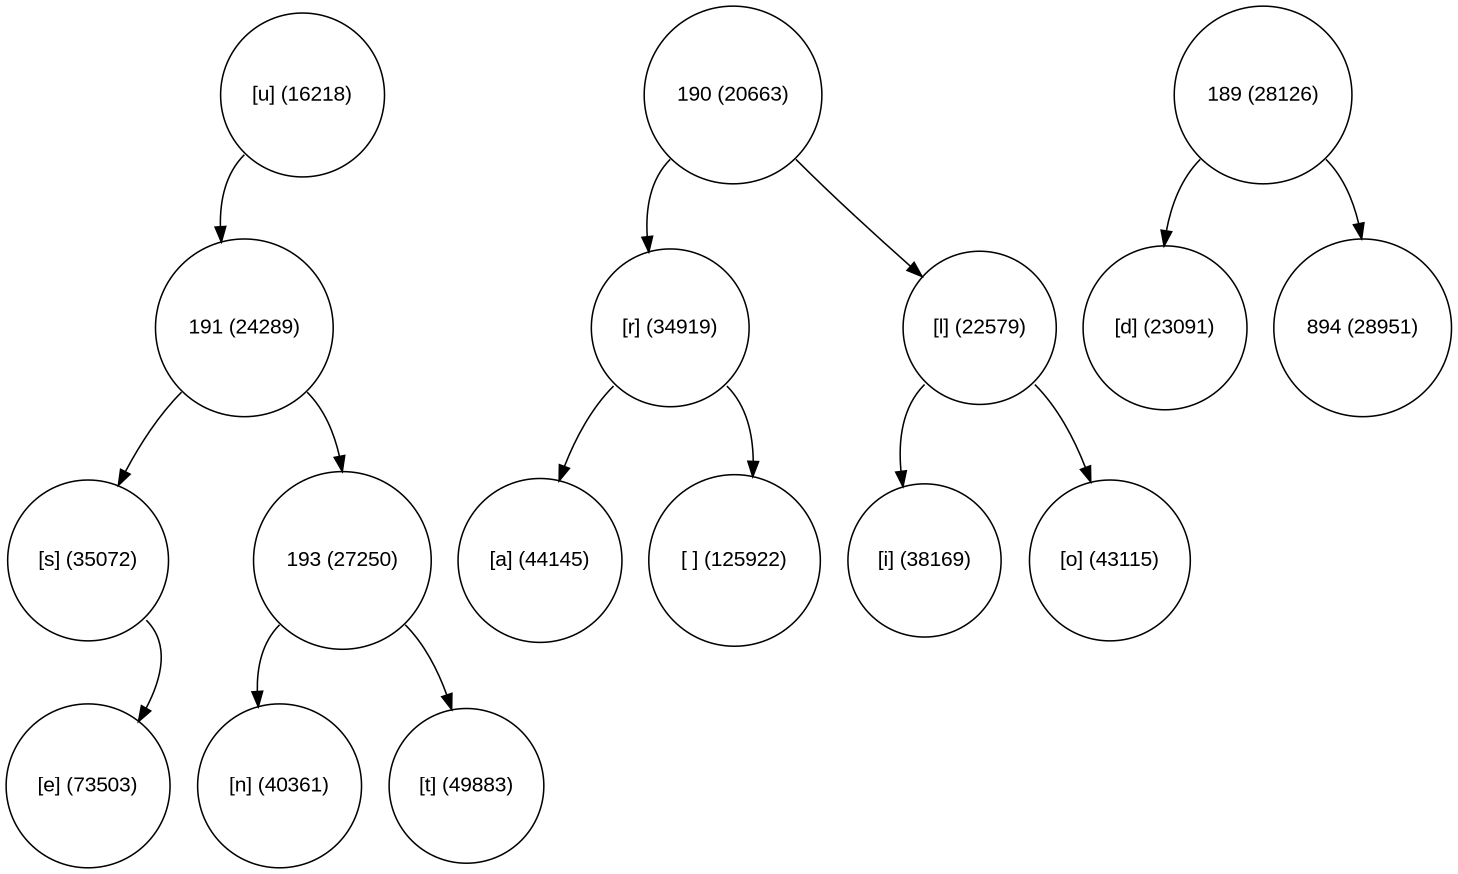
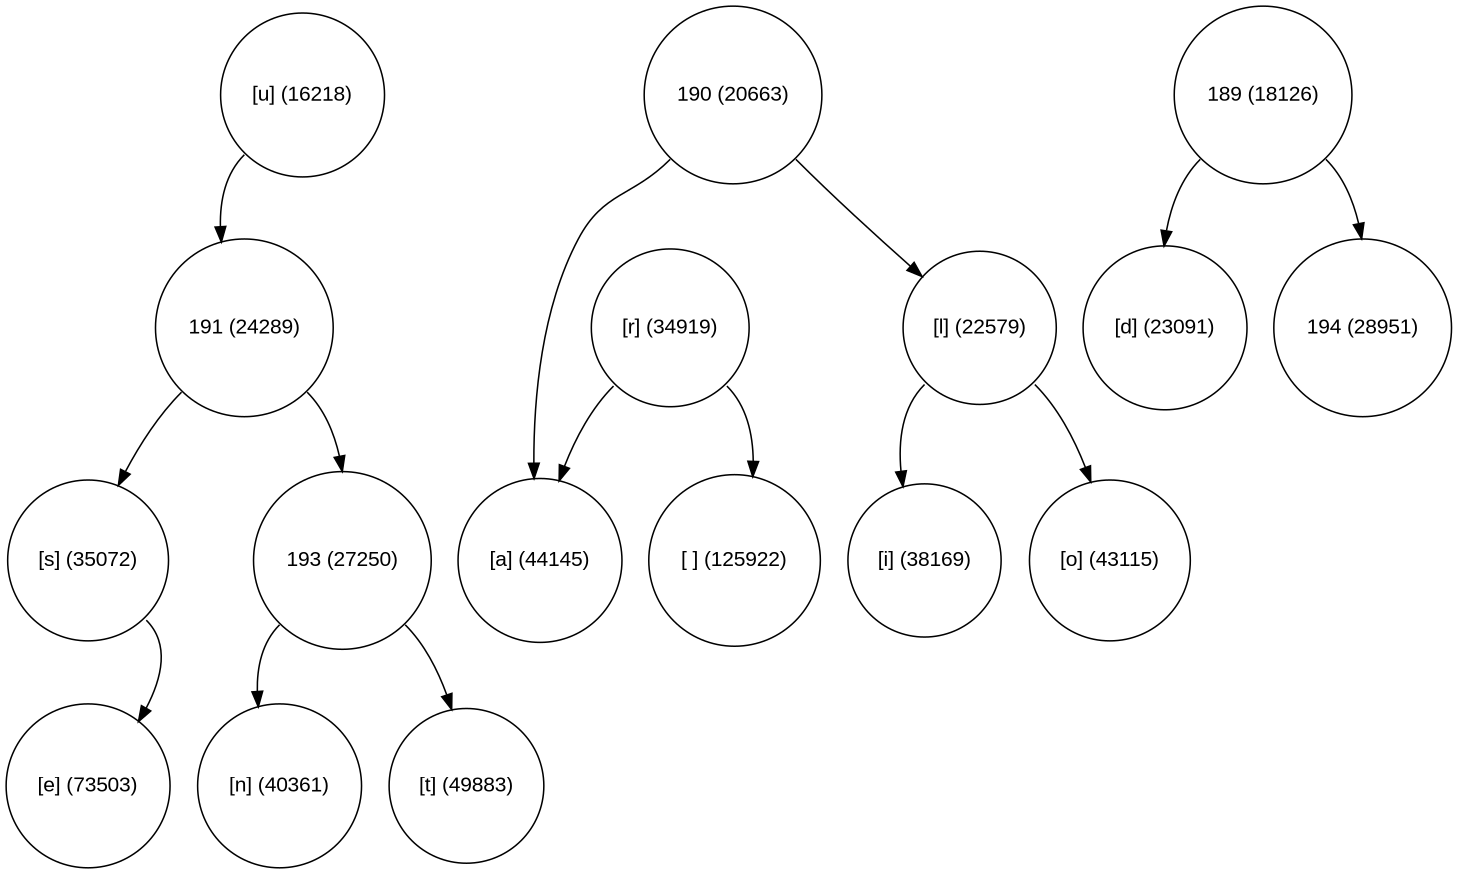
(1263, 95) -> (1263, 95)
(650, 195) -> (558, 289)
(1363, 328) -> (1363, 328)
